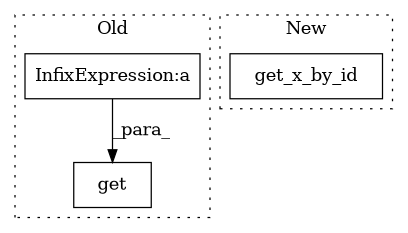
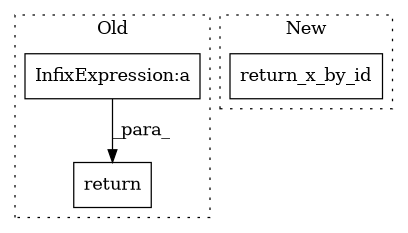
(306, 76) -> (306, 76)
(112, 185) -> (112, 185)
